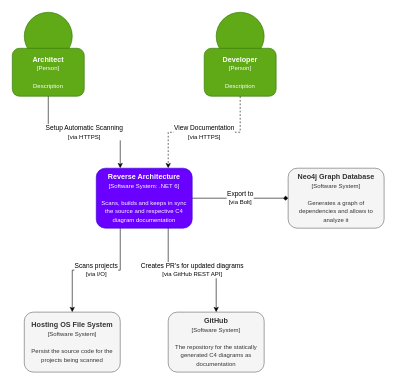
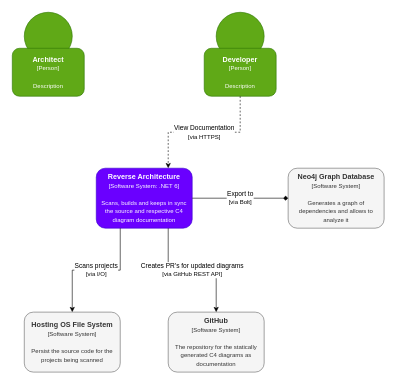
(48, 127) -> none
